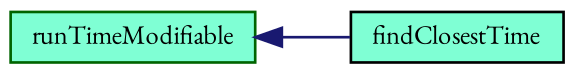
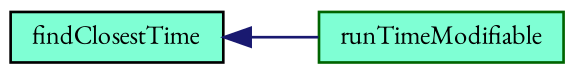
(316, 37) -> (285, 37)
